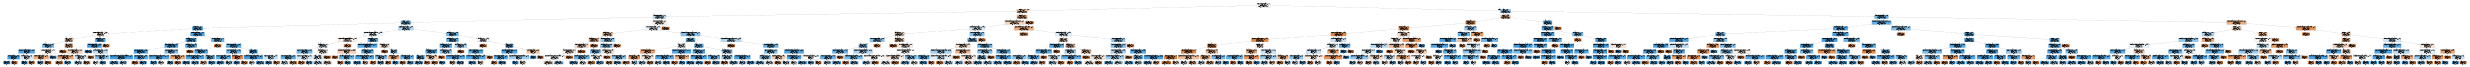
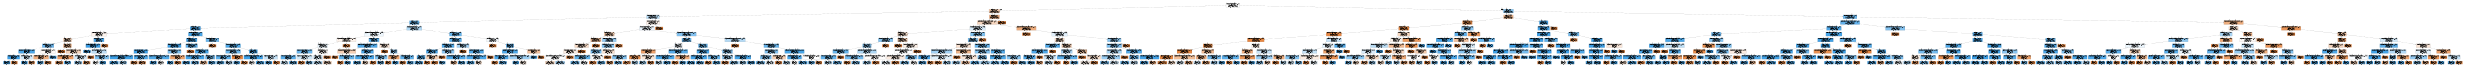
none -> (917, 52)
(991, 57) -> none
(143, 63) -> (142, 63)
(293, 63) -> (293, 63)
